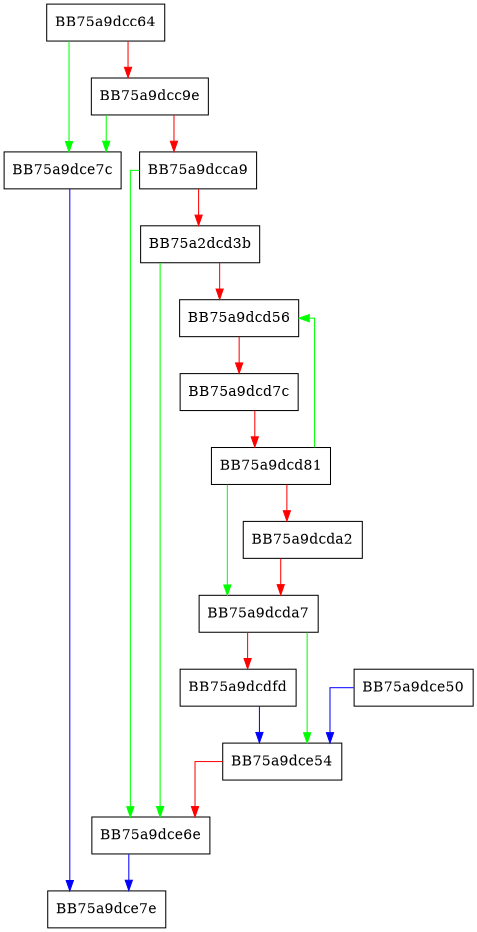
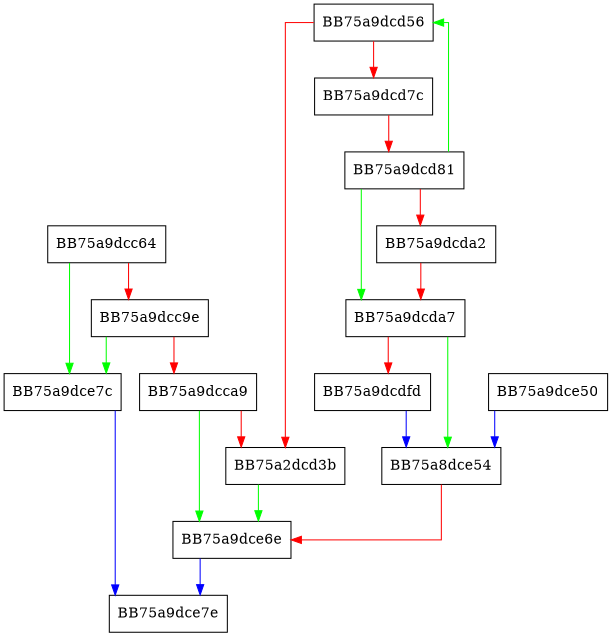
(220, 276) -> (285, 216)
(282, 762) -> (441, 466)
